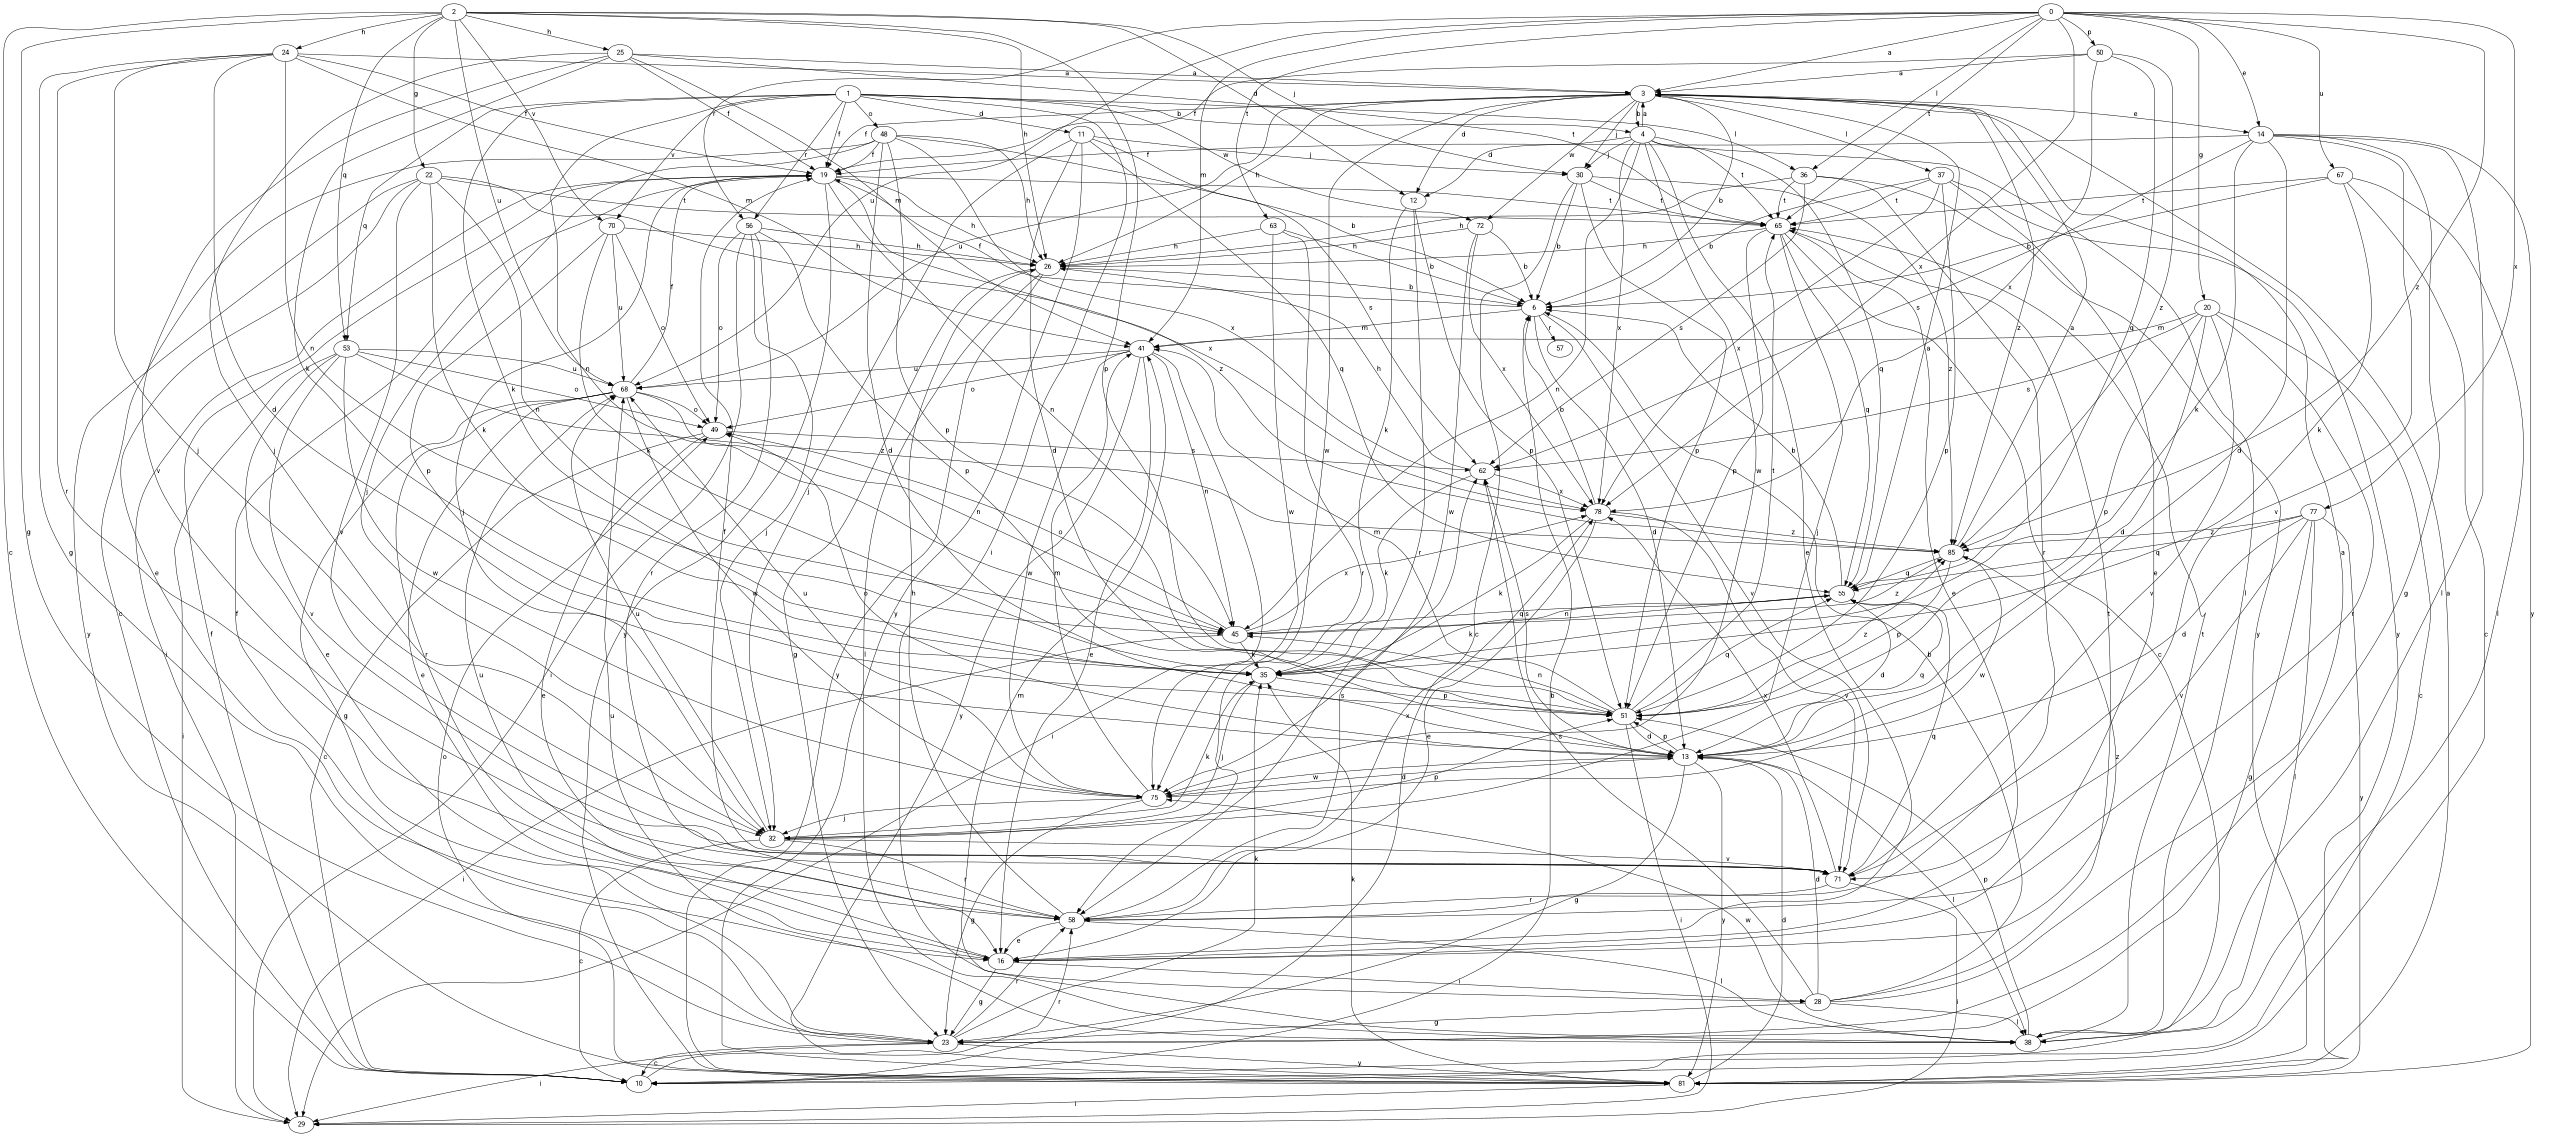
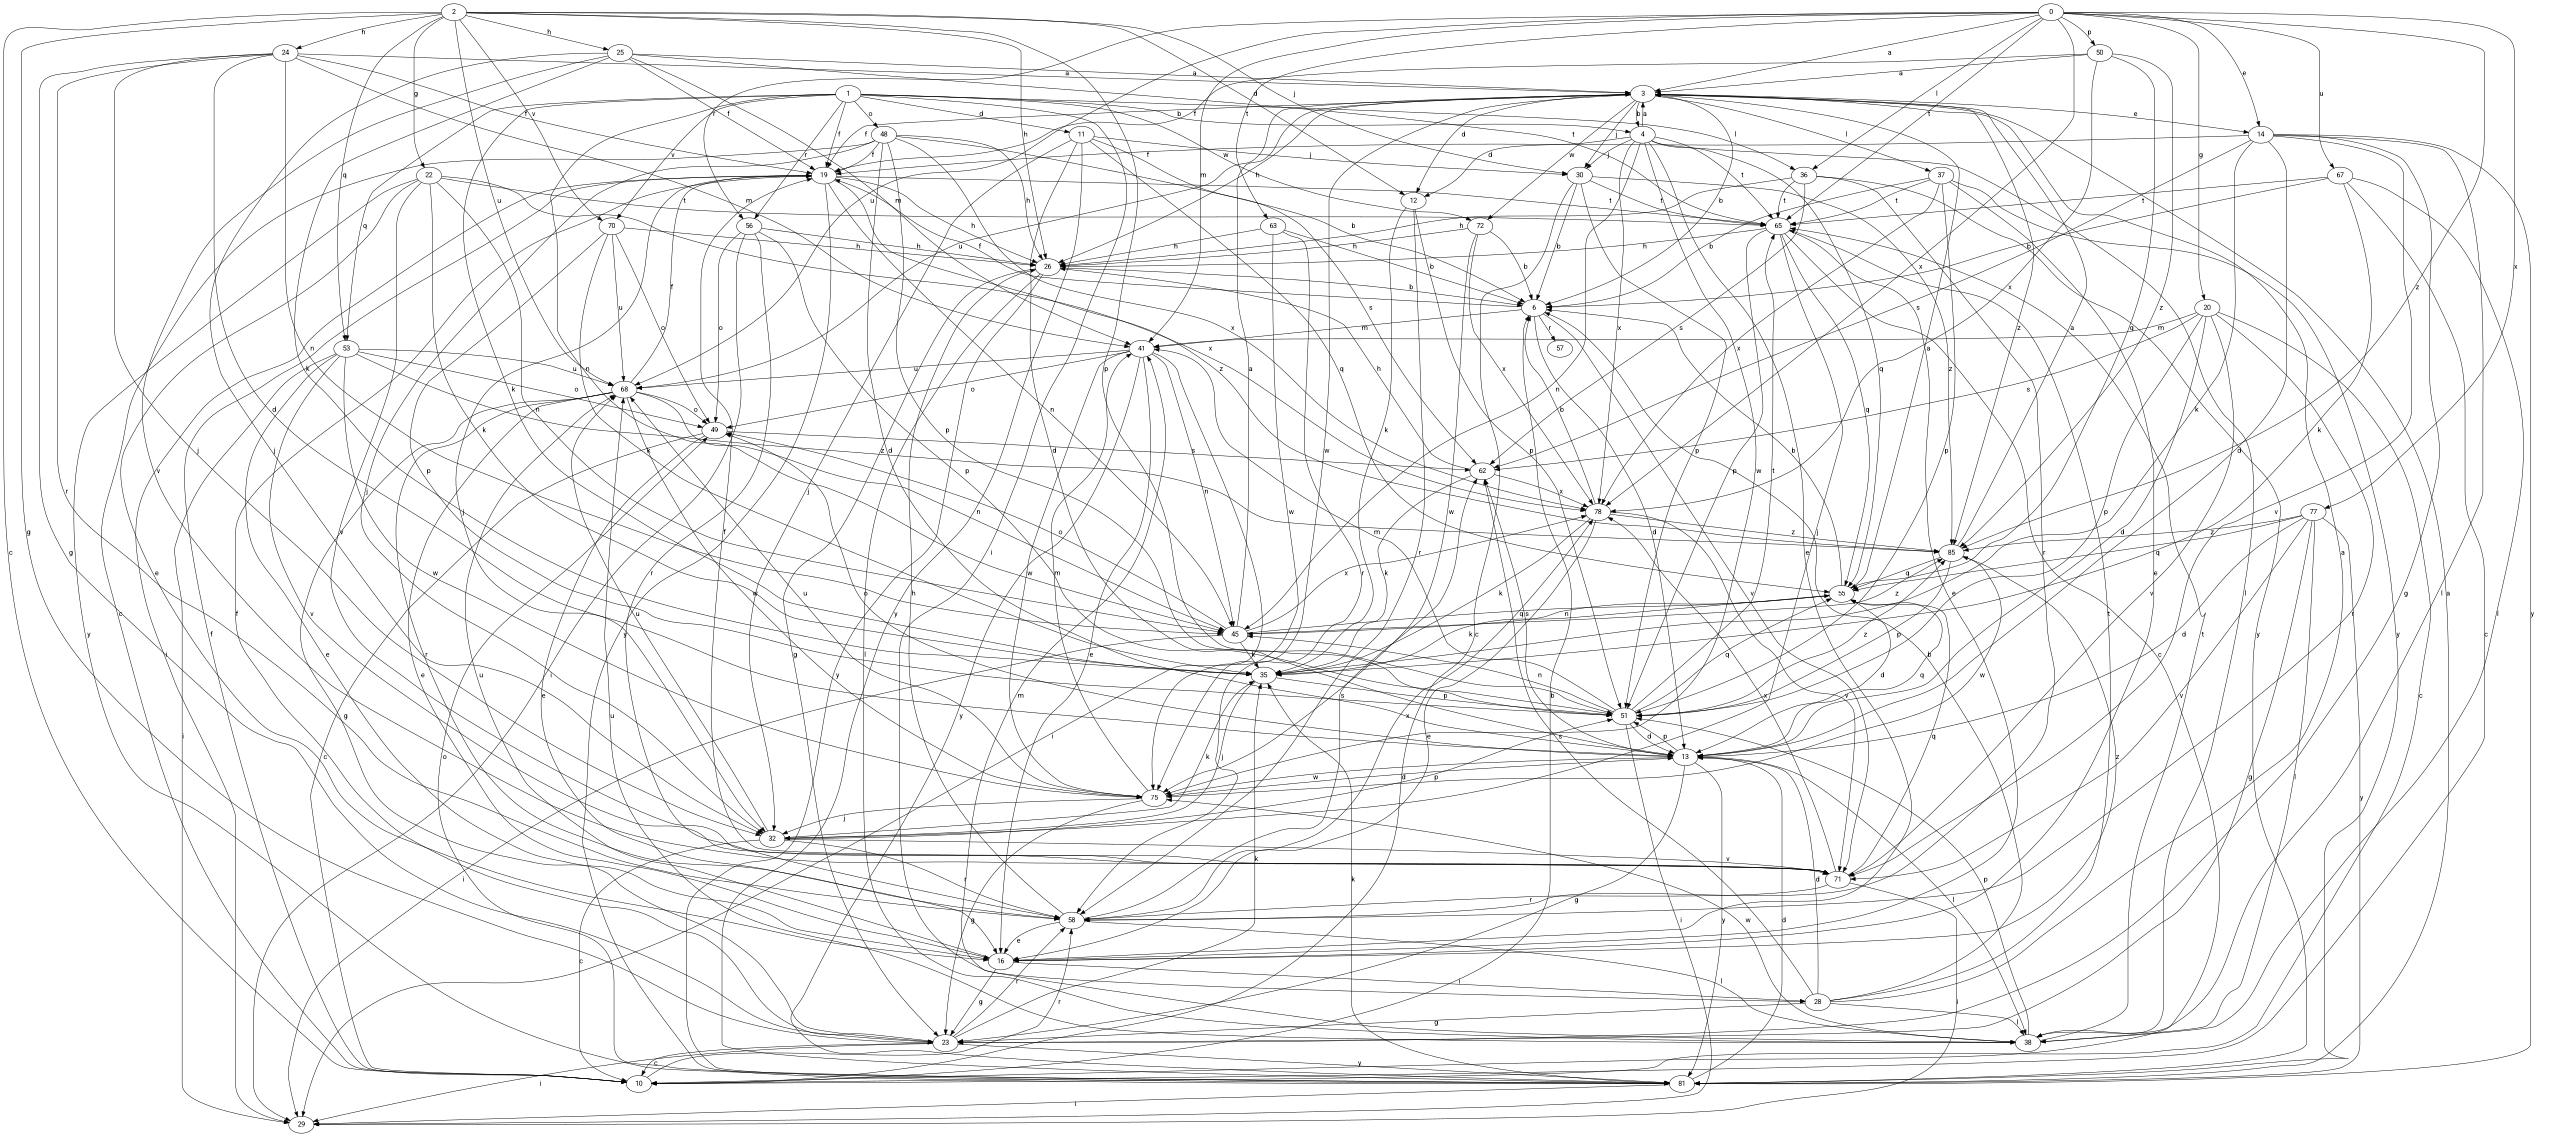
none -> (1237, 194)
(771, 524) -> none
